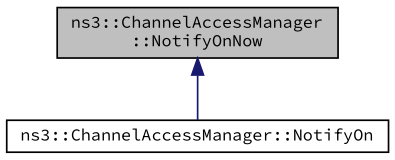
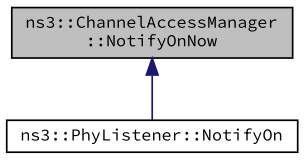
(198, 136) -> (152, 136)
